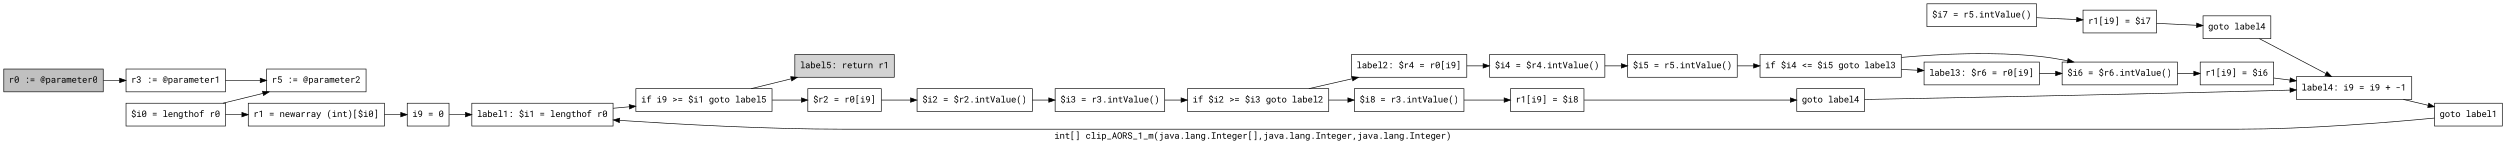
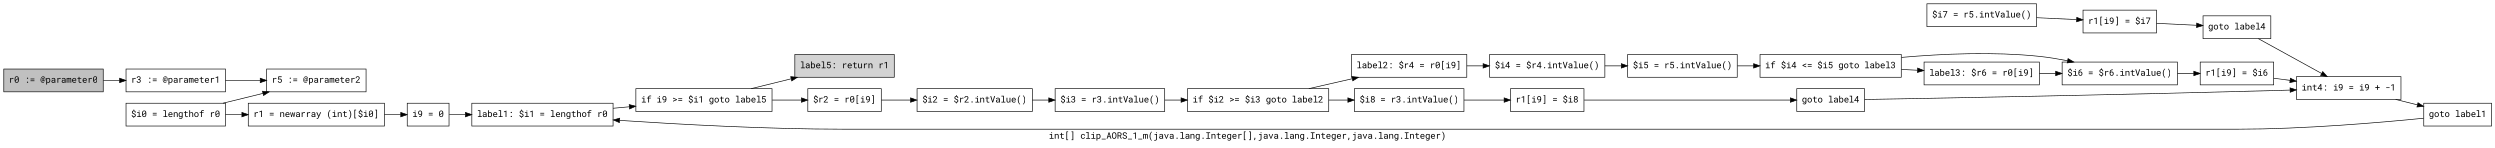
(2354, 88) -> (2349, 88)
